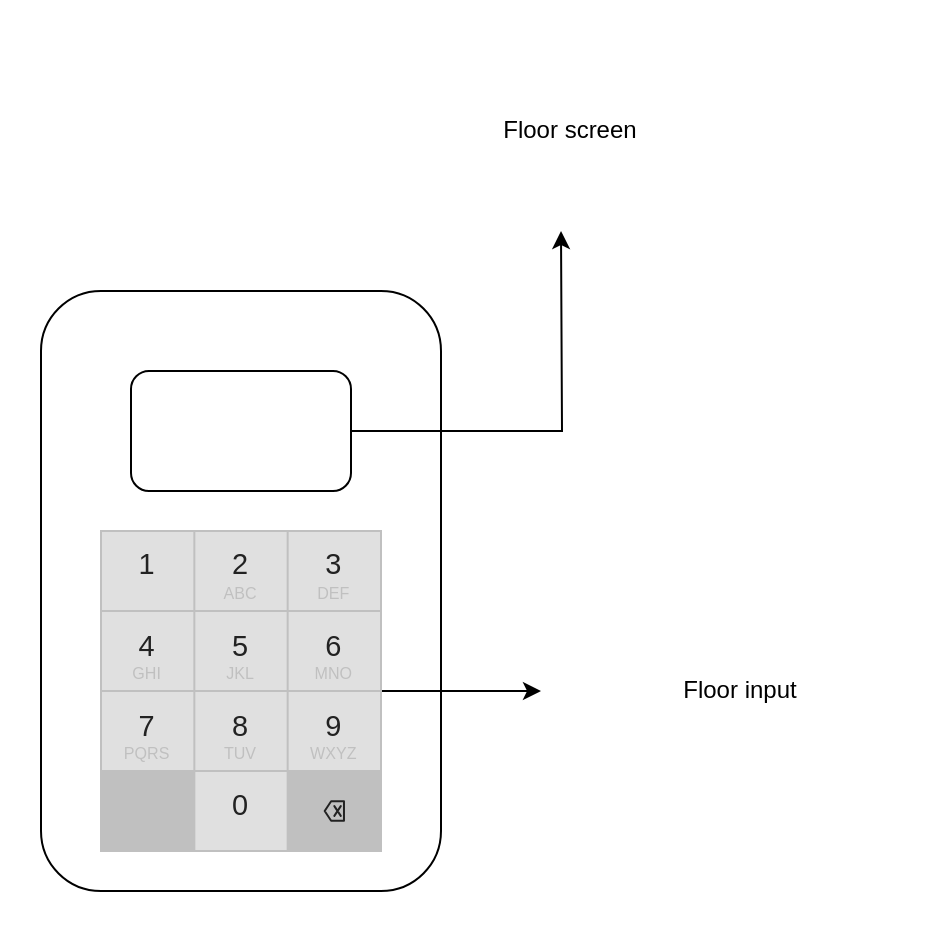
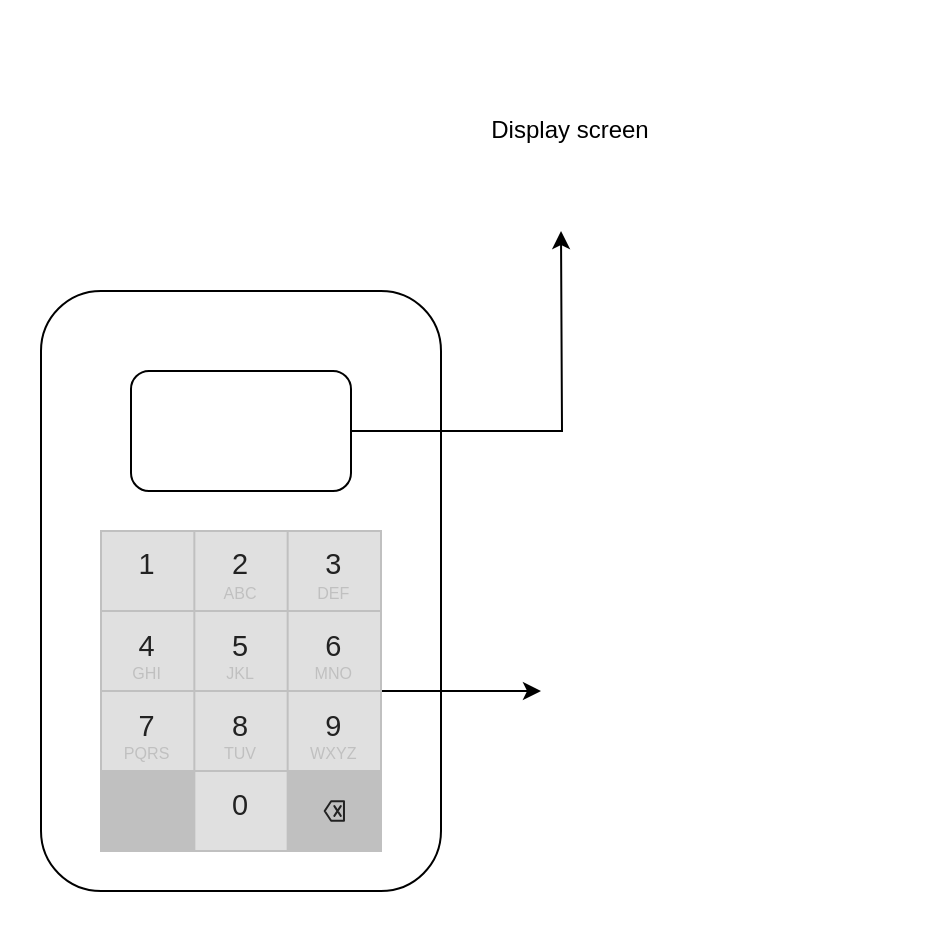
(571, 131) -> (571, 131)
(741, 691) -> none
